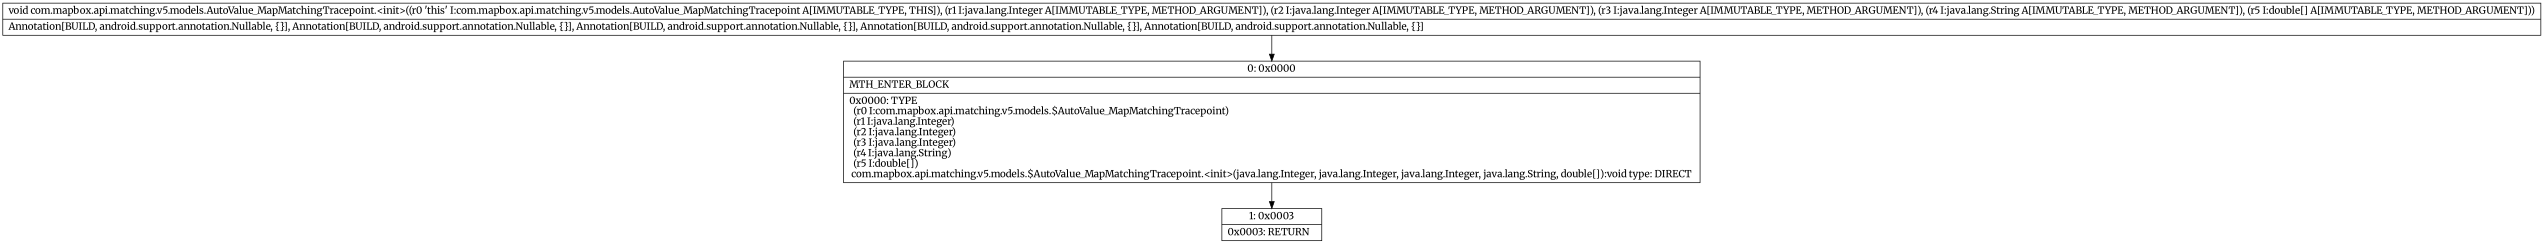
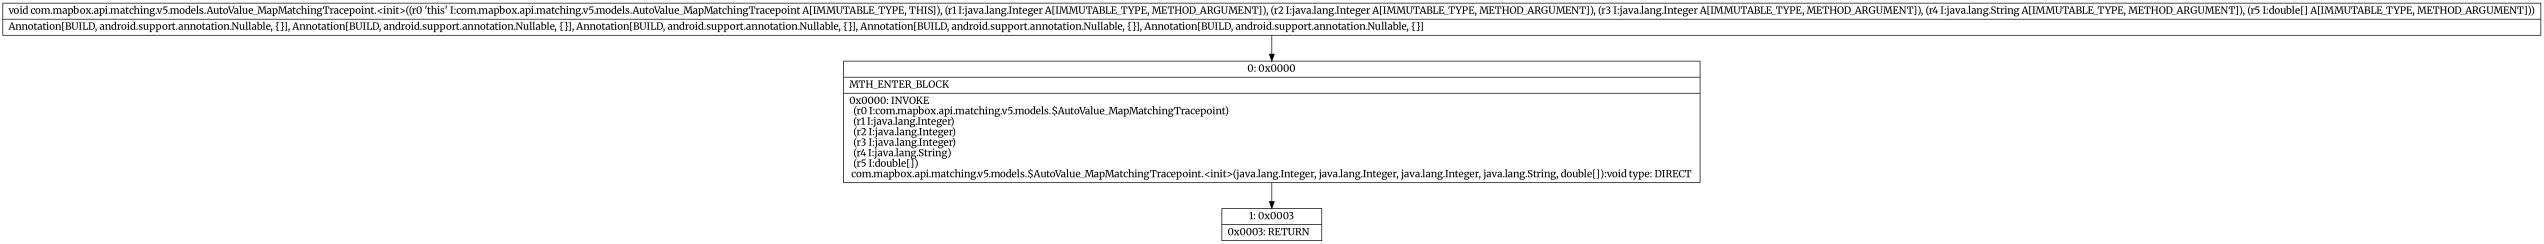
(885, 101) -> (891, 101)
